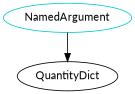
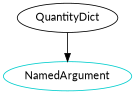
(68, 43) -> (68, 43)
